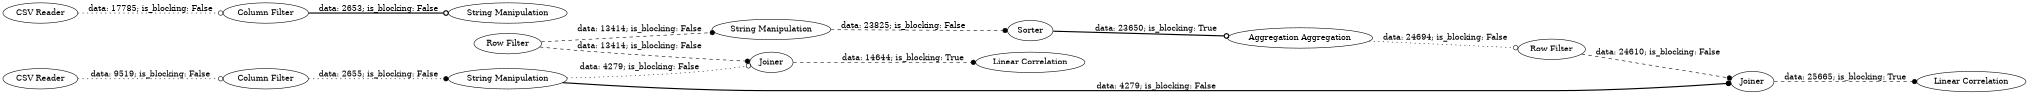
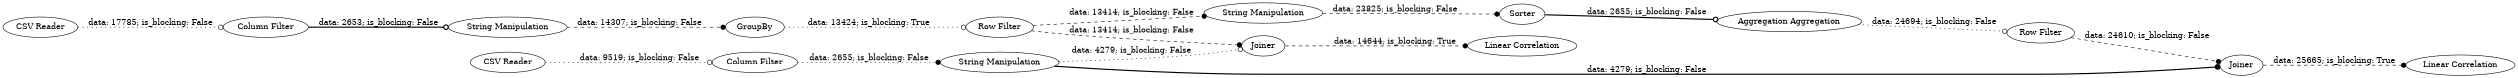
none -> (755, 27)
(1156, 29) -> (1647, 12)
